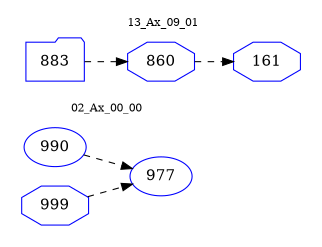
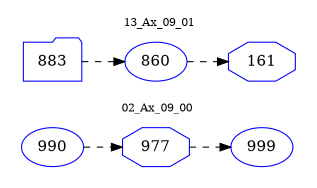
(161, 62) -> (156, 62)
(107, 109) -> (157, 109)
(161, 176) -> (156, 147)
(105, 192) -> (205, 147)
(55, 206) -> (262, 147)
